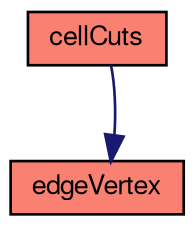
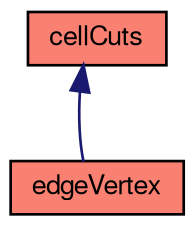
(115, 100) -> (80, 127)
